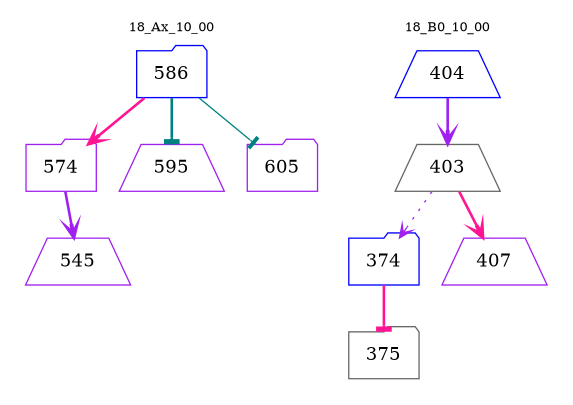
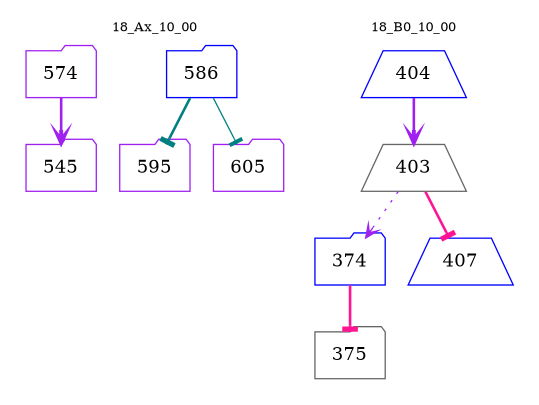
(121, 117) -> none
(172, 168) -> (155, 168)
(468, 209) -> (436, 212)
(78, 262) -> (61, 168)
(495, 262) -> (461, 262)
